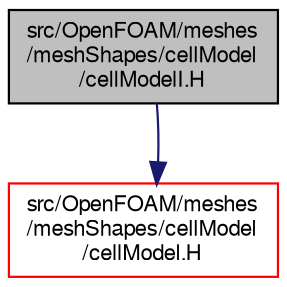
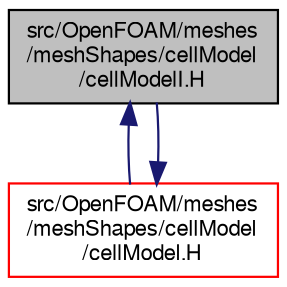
none -> (129, 155)
